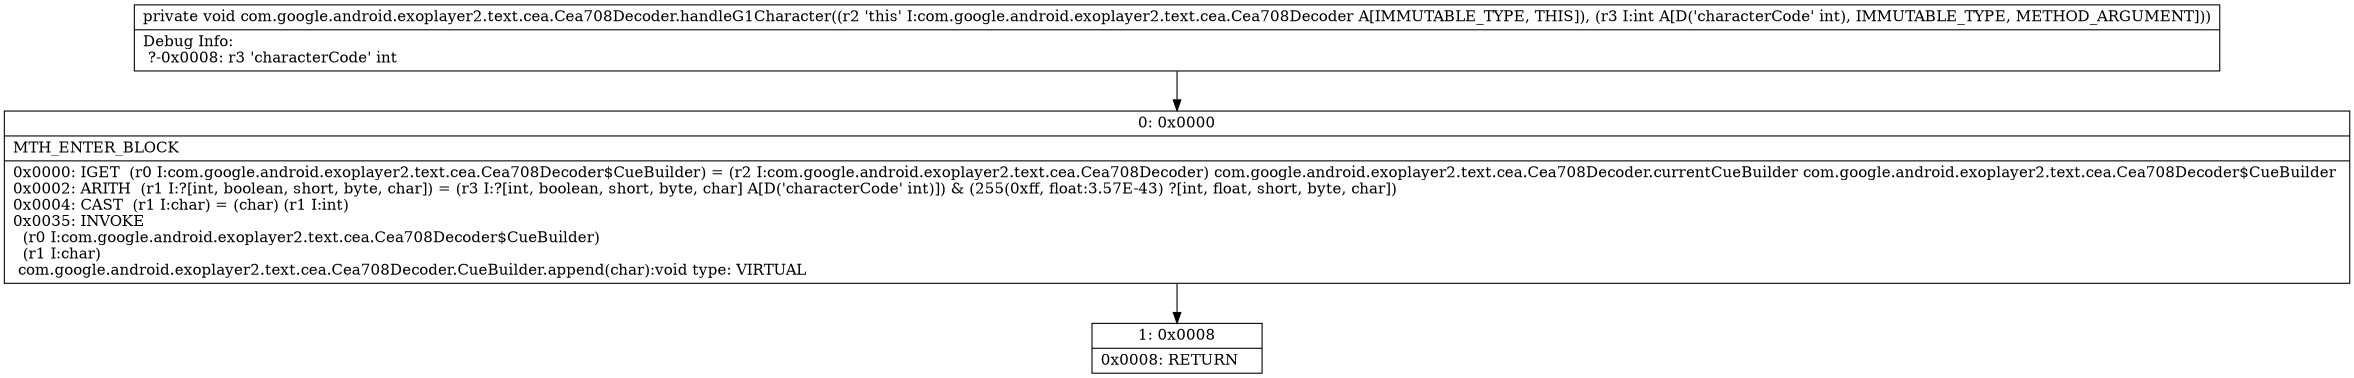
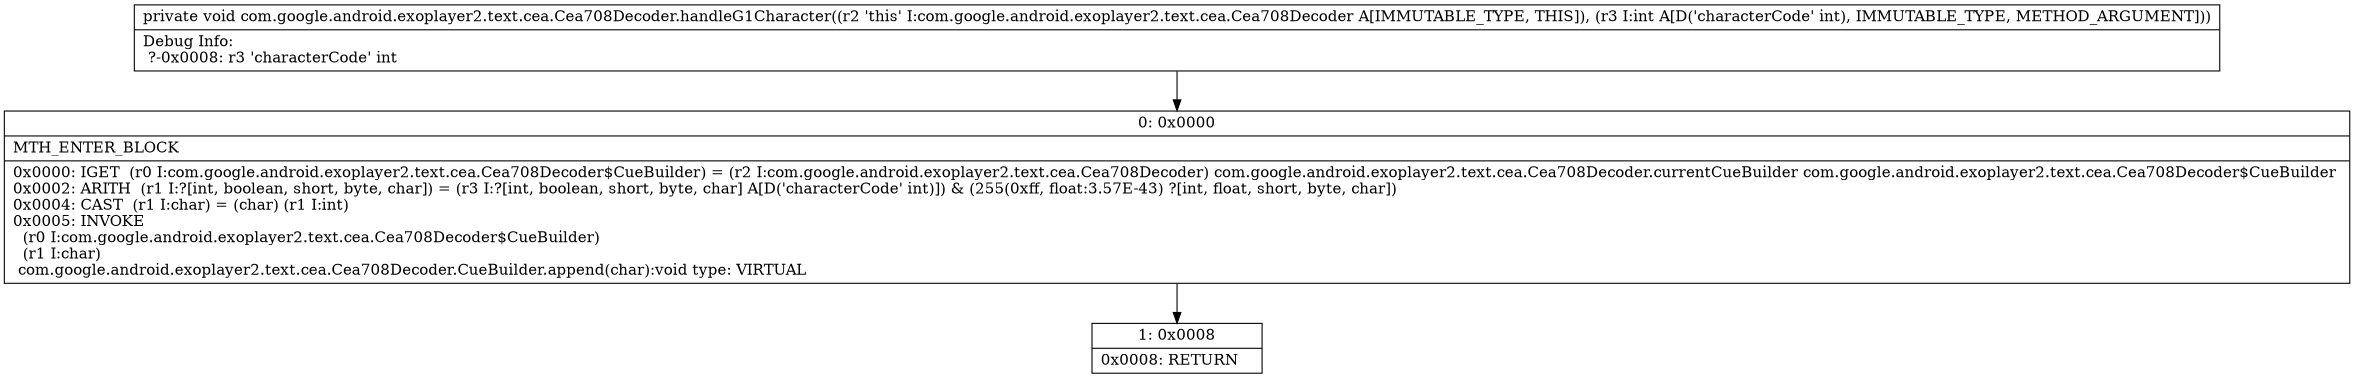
(84, 222) -> (84, 222)
